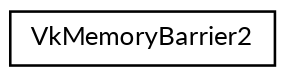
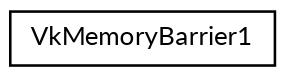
(143, 39) -> (143, 39)
